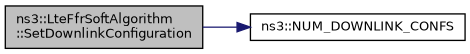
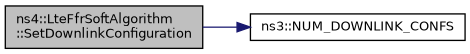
(104, 27) -> (104, 27)
